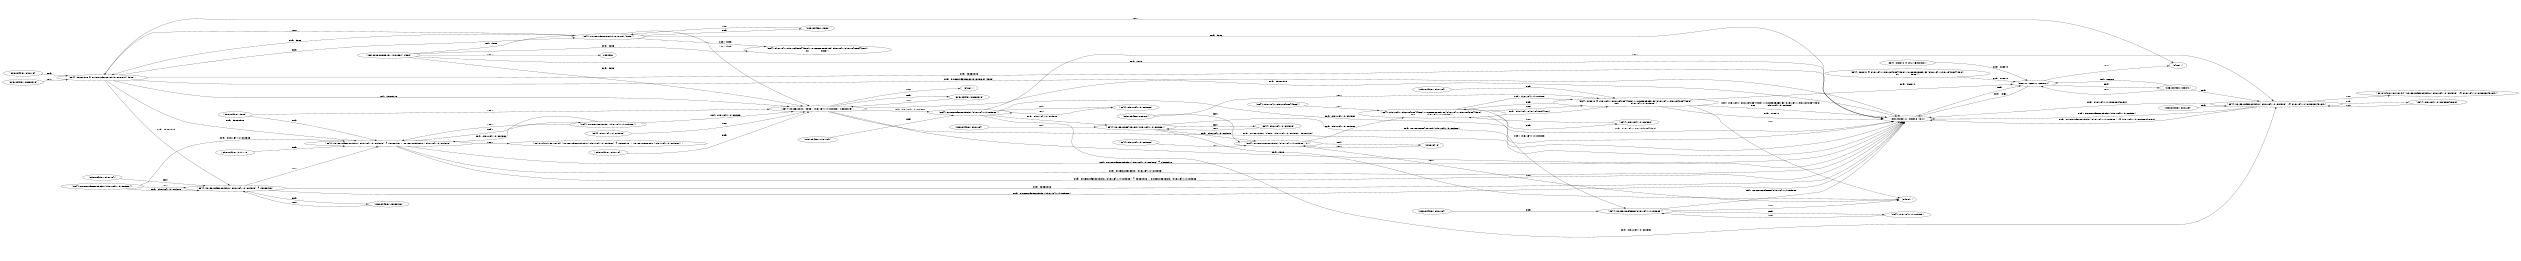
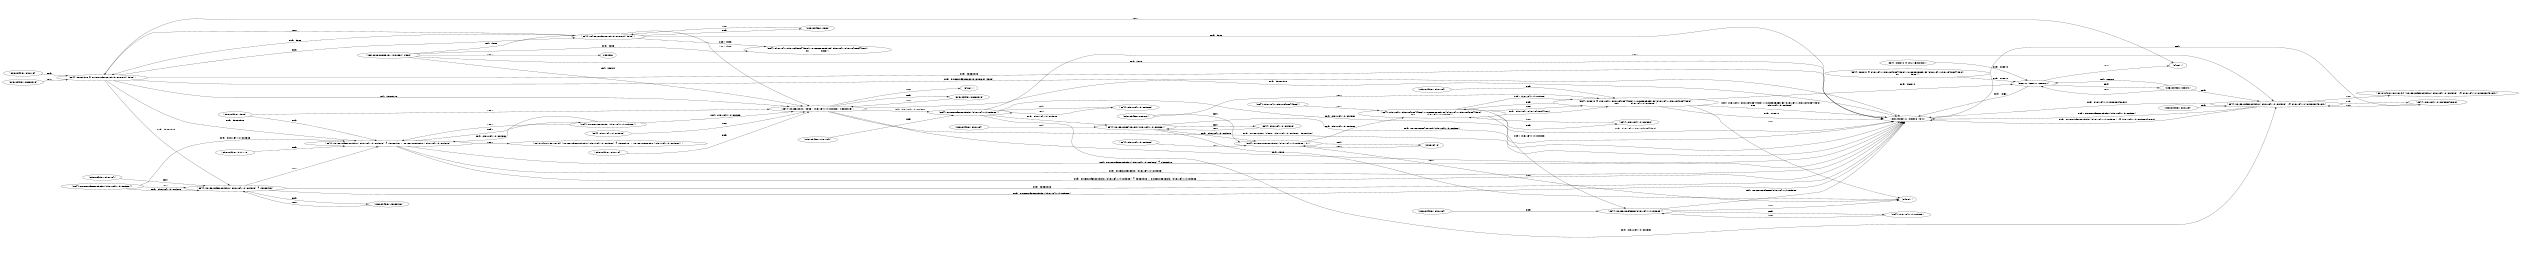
(608, 37) -> (608, 37)
(608, 68) -> (608, 68)
(1967, 100) -> (2165, 48)
